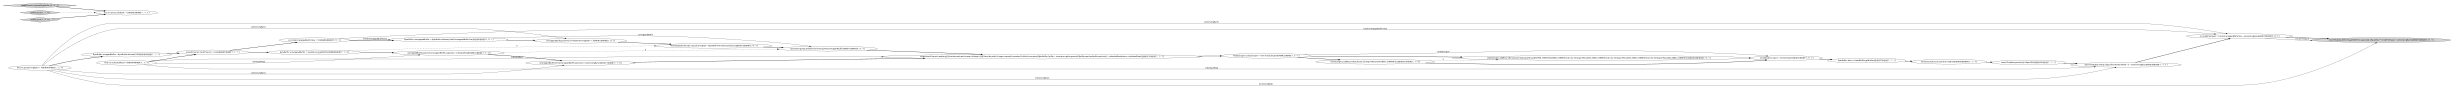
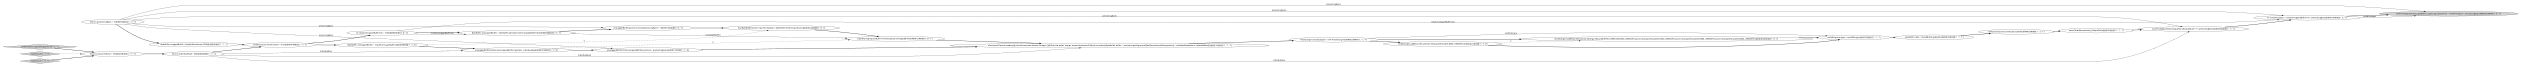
none -> (153, 54)
